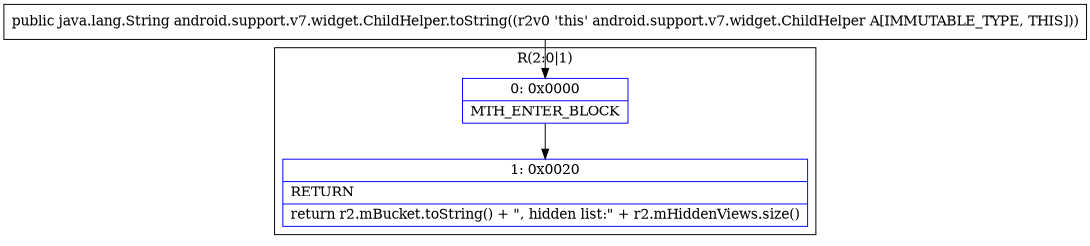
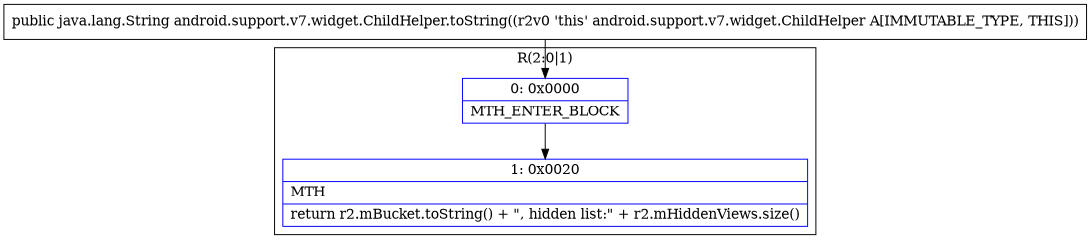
(322, 192) -> (308, 192)
